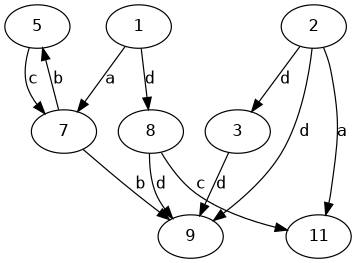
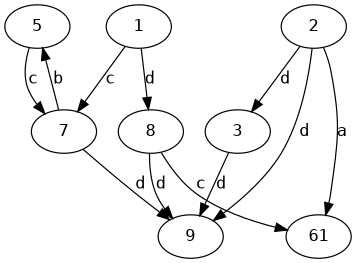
(110, 79) -> (110, 79)
(141, 184) -> (141, 184)
(319, 237) -> (319, 237)
